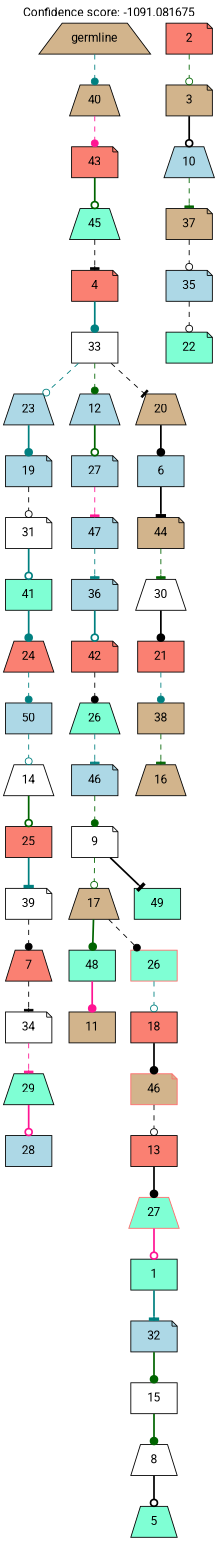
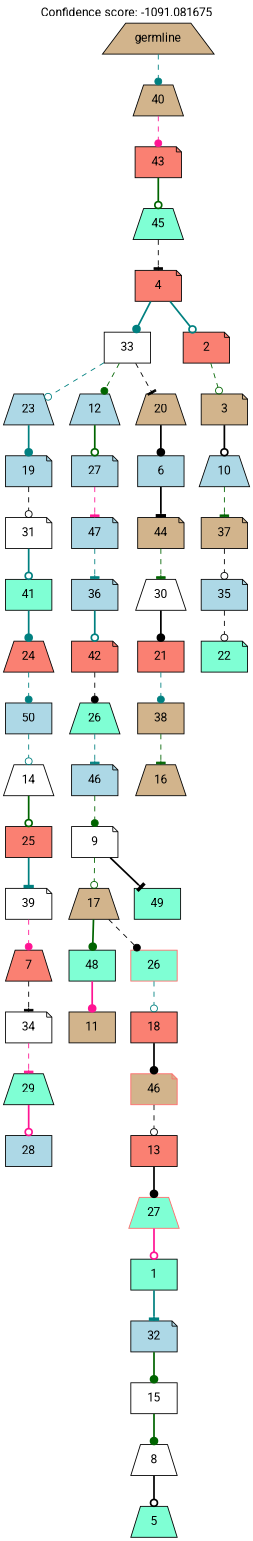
none -> (180, 314)
(29, 931) -> (29, 931)
